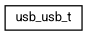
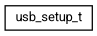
(44, 18) -> (49, 18)
